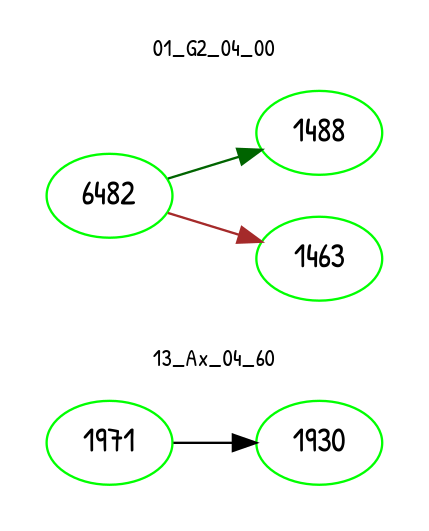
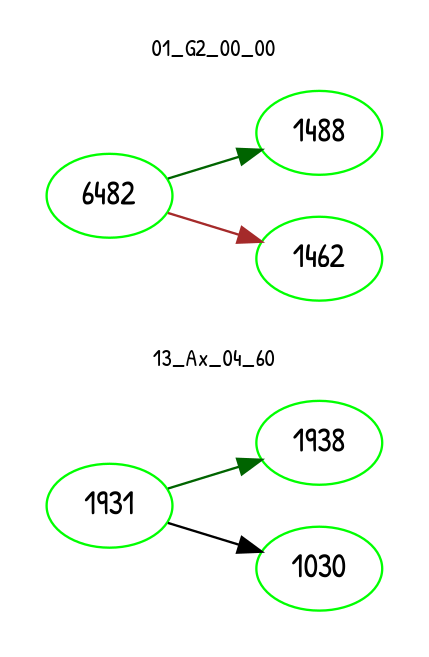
(214, 50) -> (214, 50)
(319, 259) -> (319, 259)
(110, 443) -> (110, 506)
none -> (319, 443)
(319, 443) -> (319, 569)
